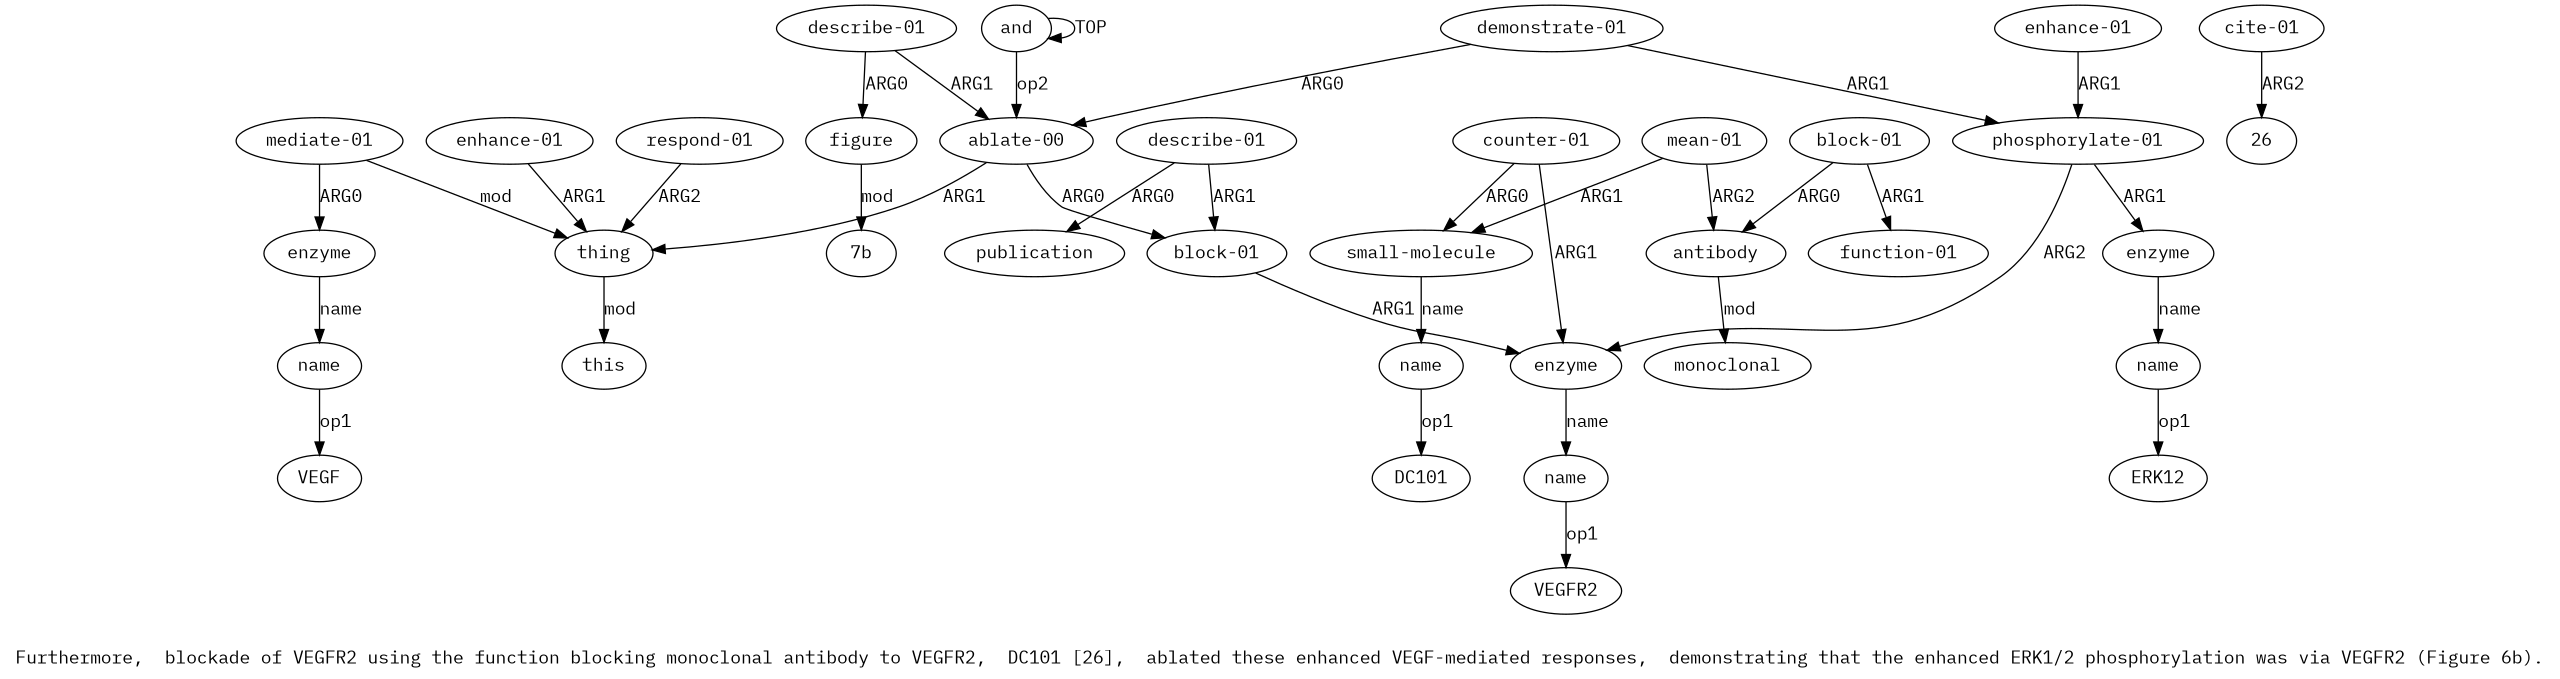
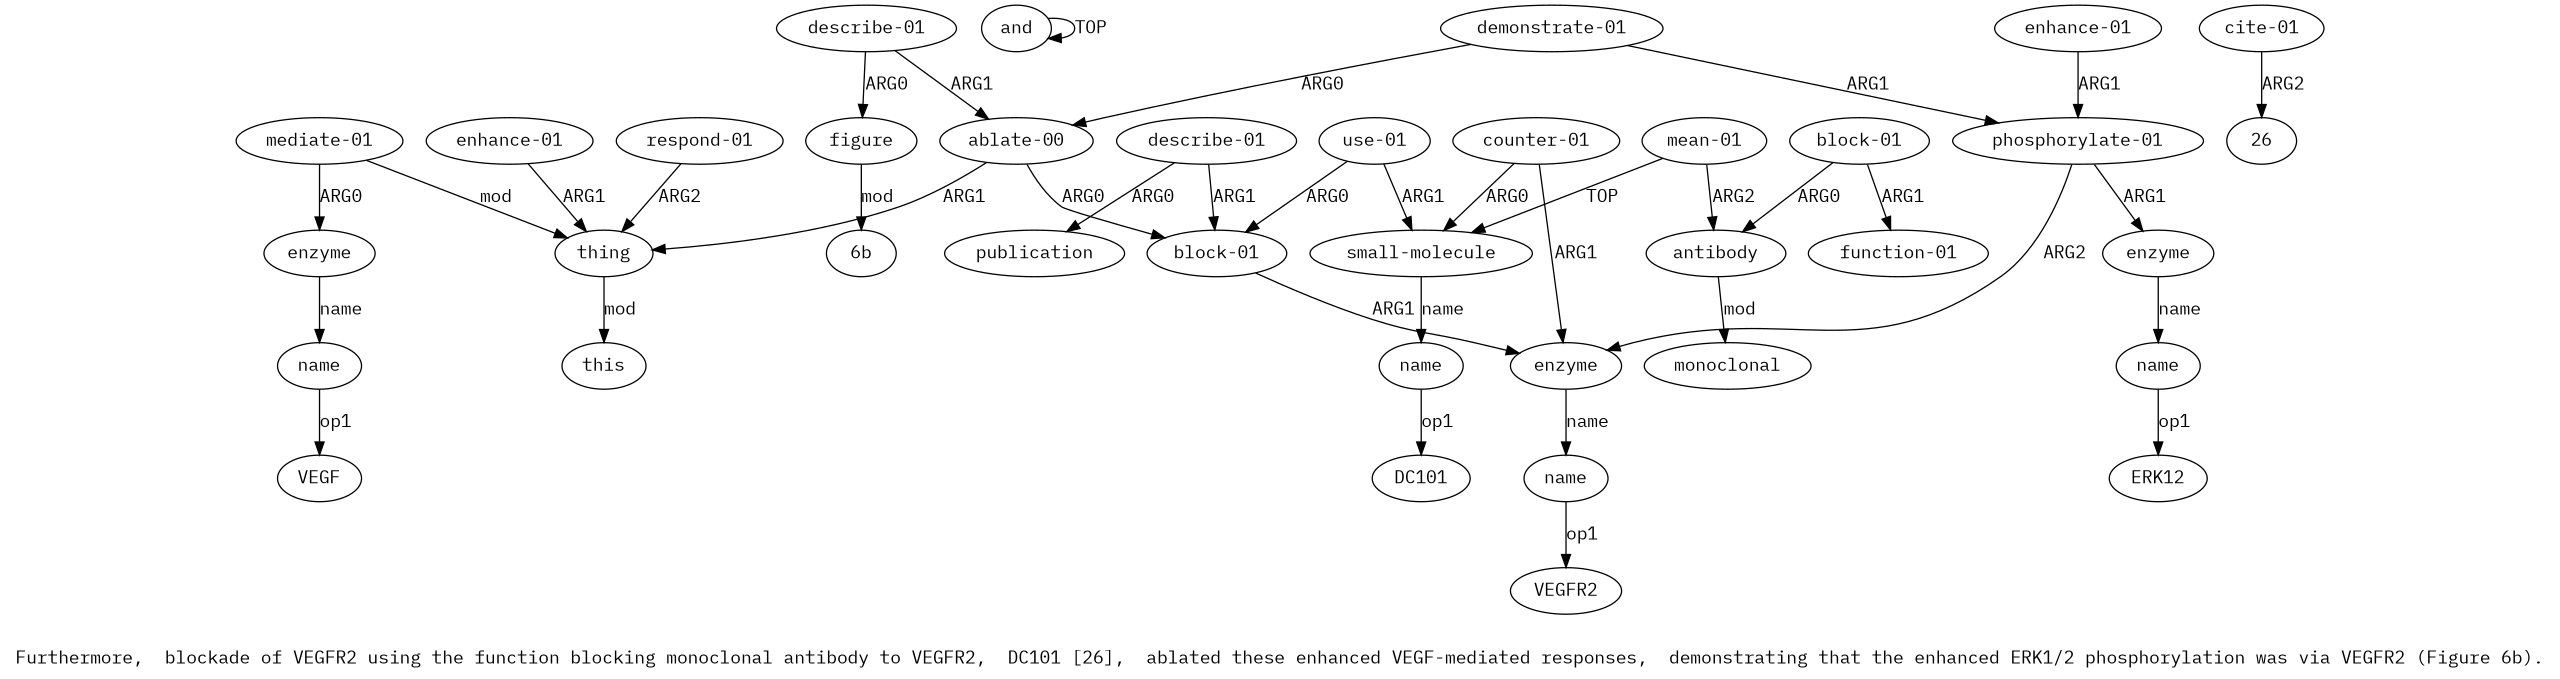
(1016, 78) -> none
none -> (1375, 141)
(1602, 197) -> (1602, 197)
(861, 253) -> (861, 253)
